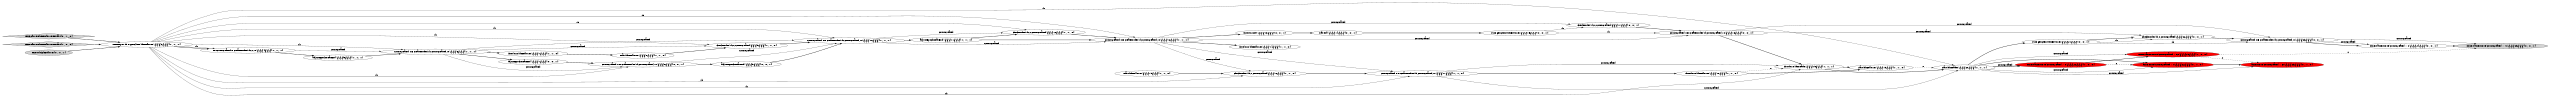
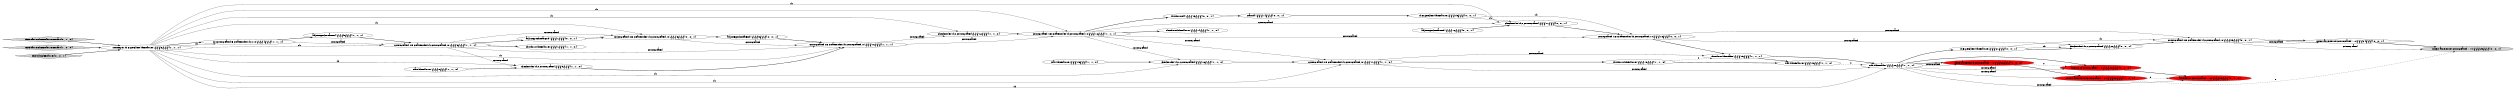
none -> (1448, 30)
(946, 40) -> none
(2404, 46) -> (2350, 41)
(49, 53) -> (49, 56)
(589, 55) -> none
(967, 95) -> (821, 5)
